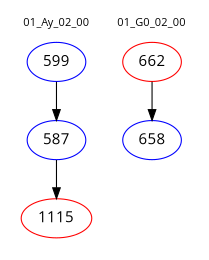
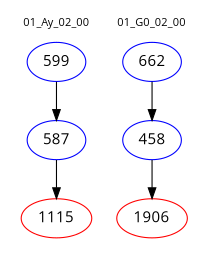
(152, 62) -> (152, 62)
(152, 140) -> (152, 140)
none -> (152, 218)
